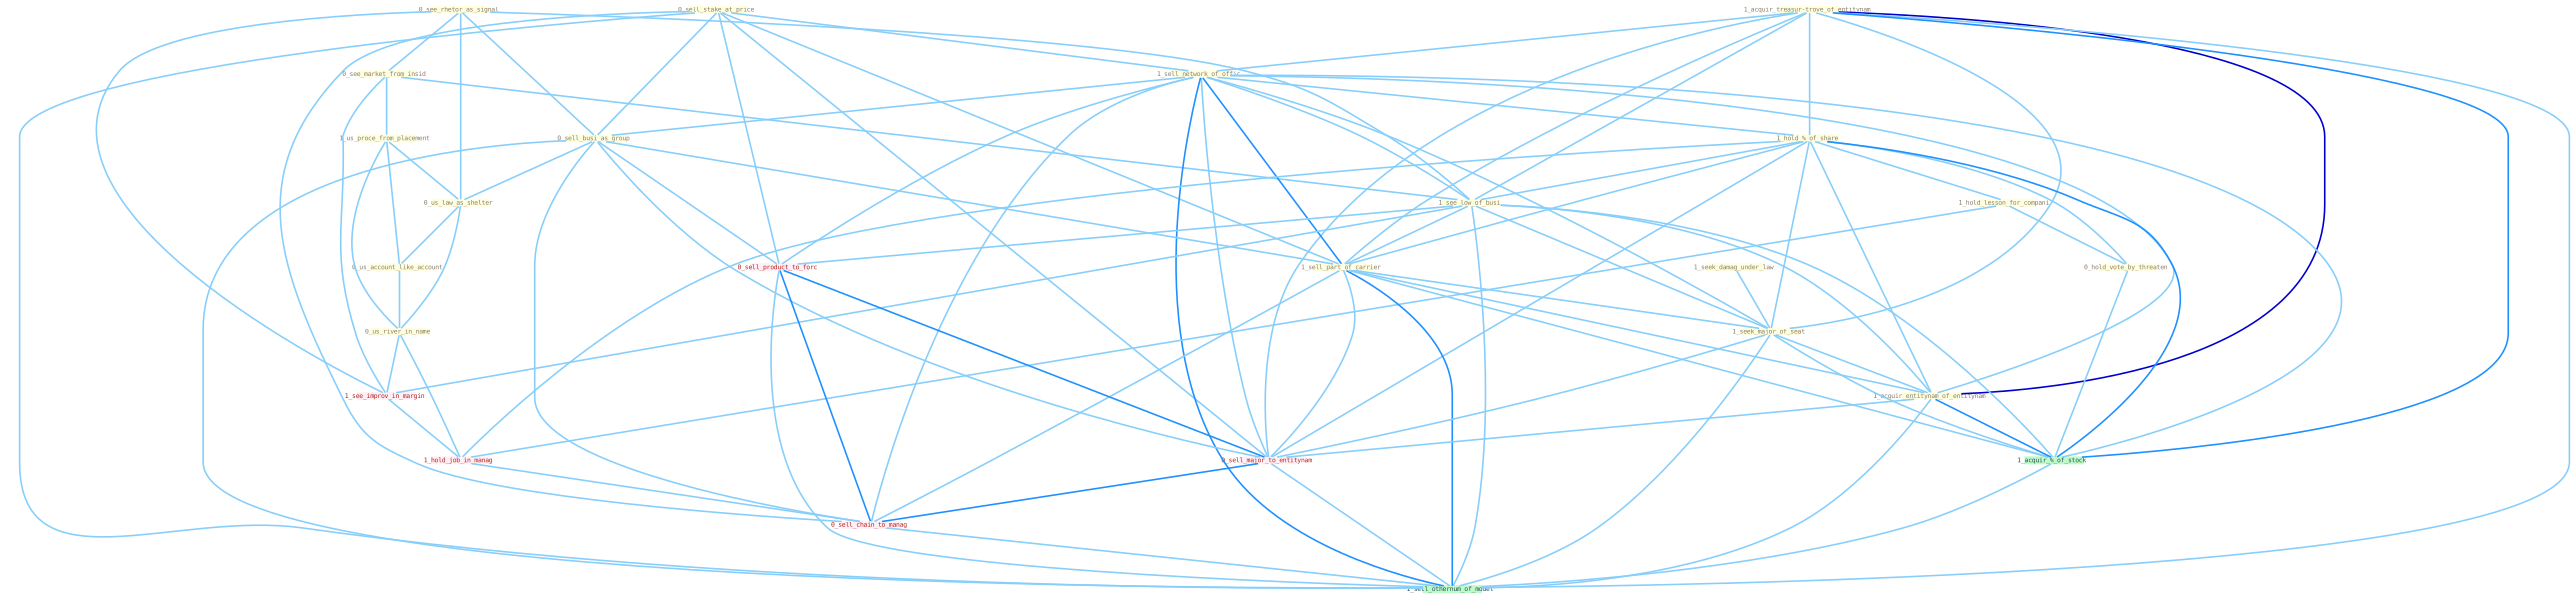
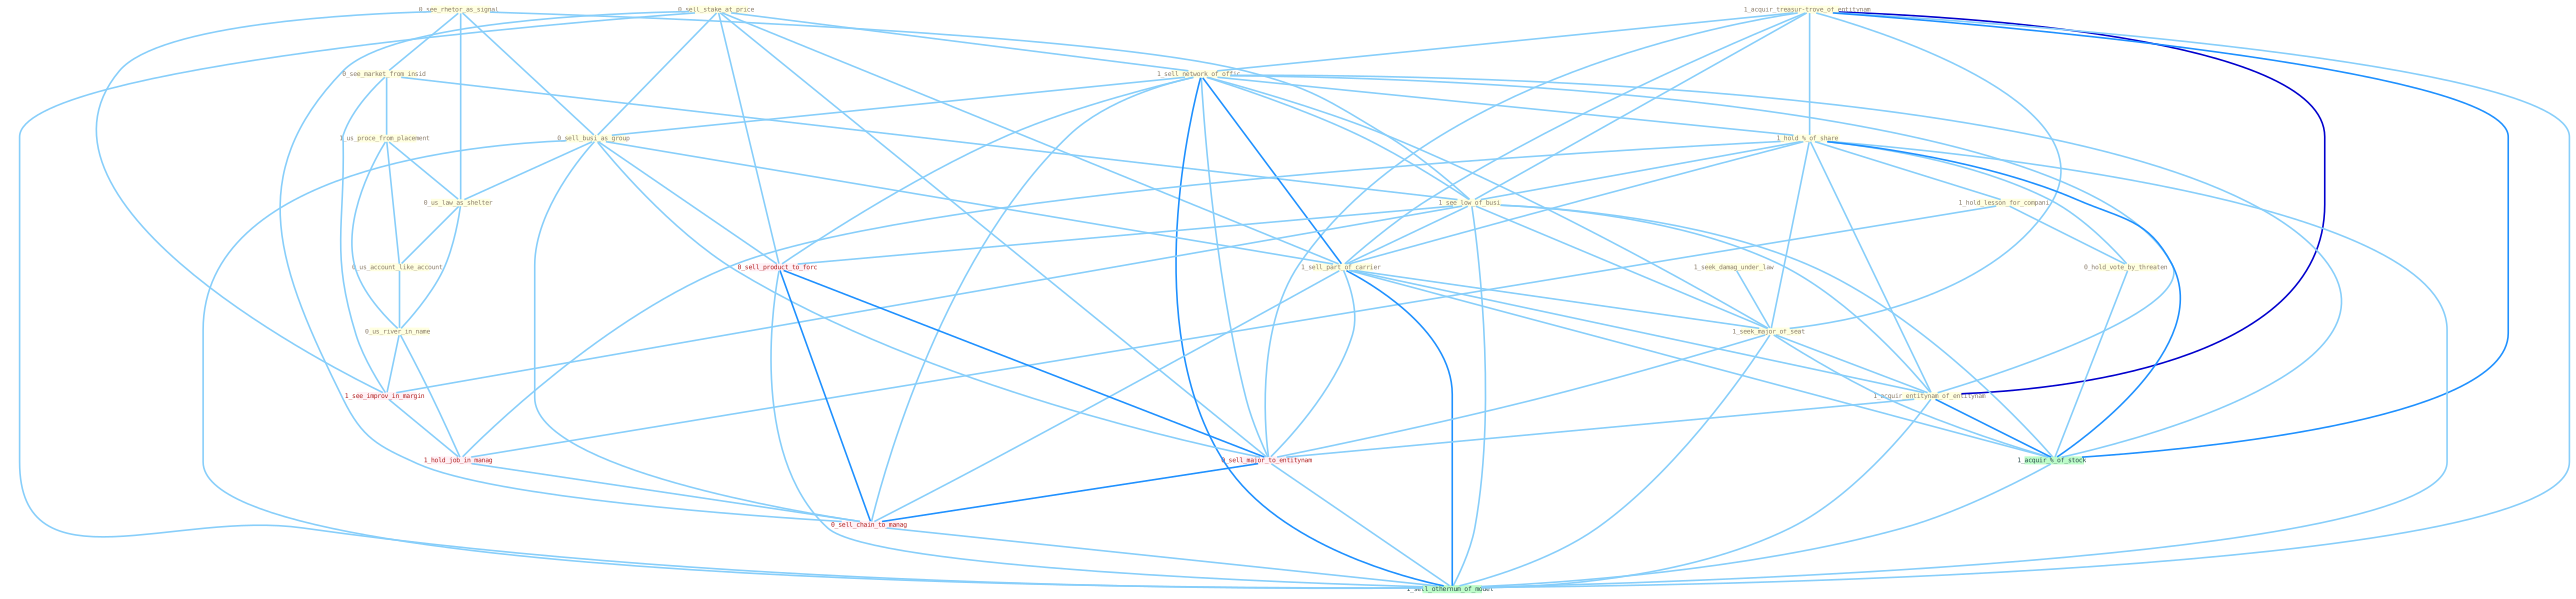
(1499, 323) -> (2369, 509)
